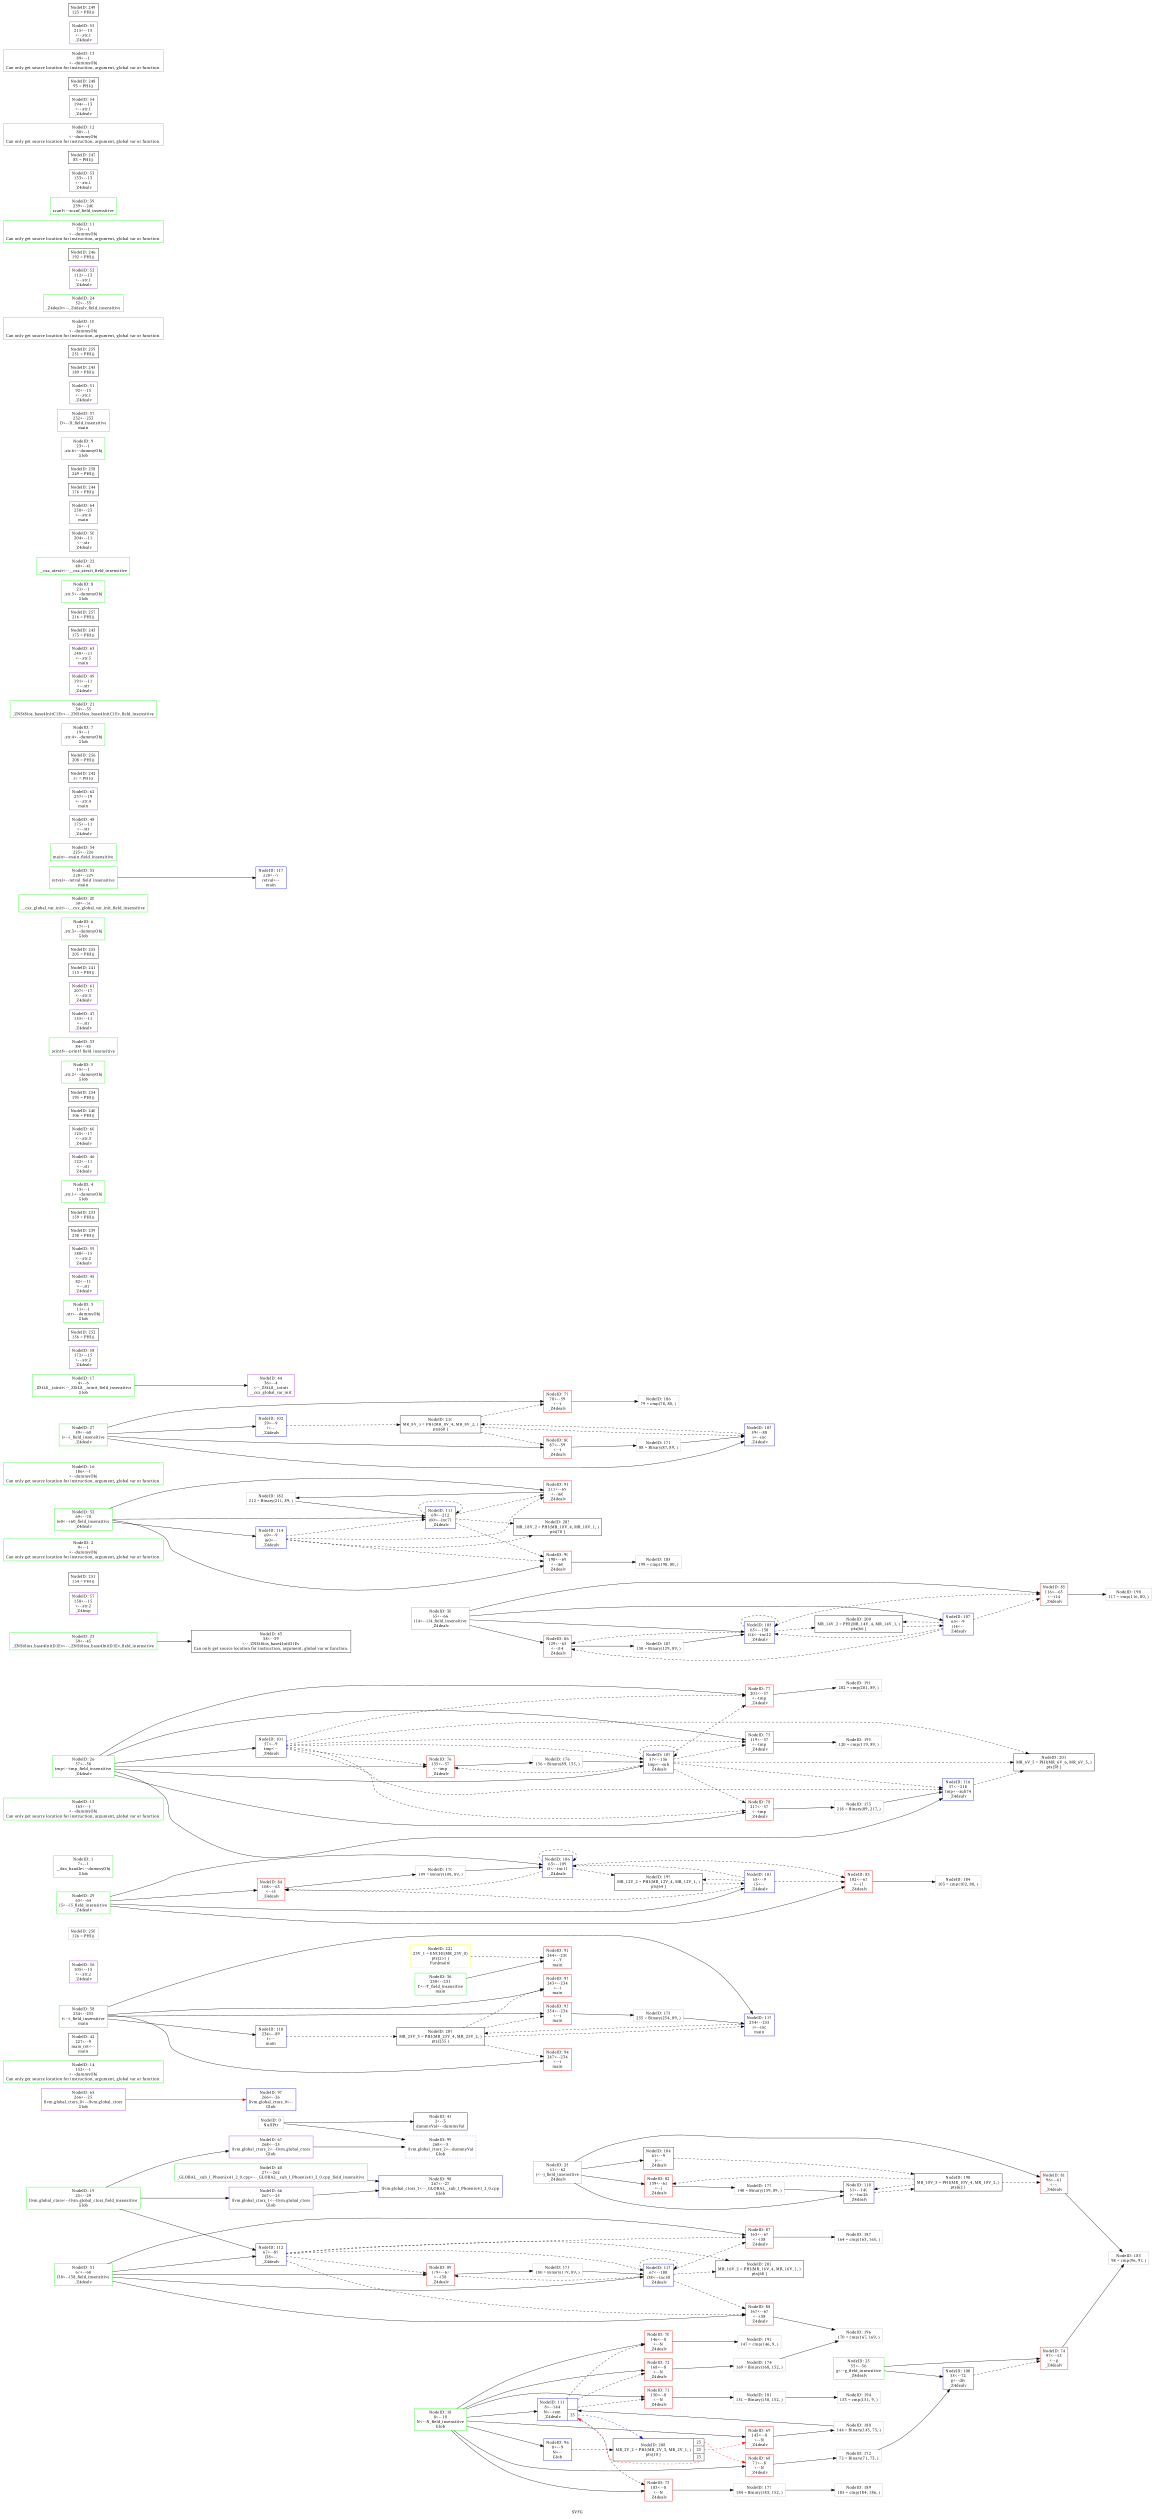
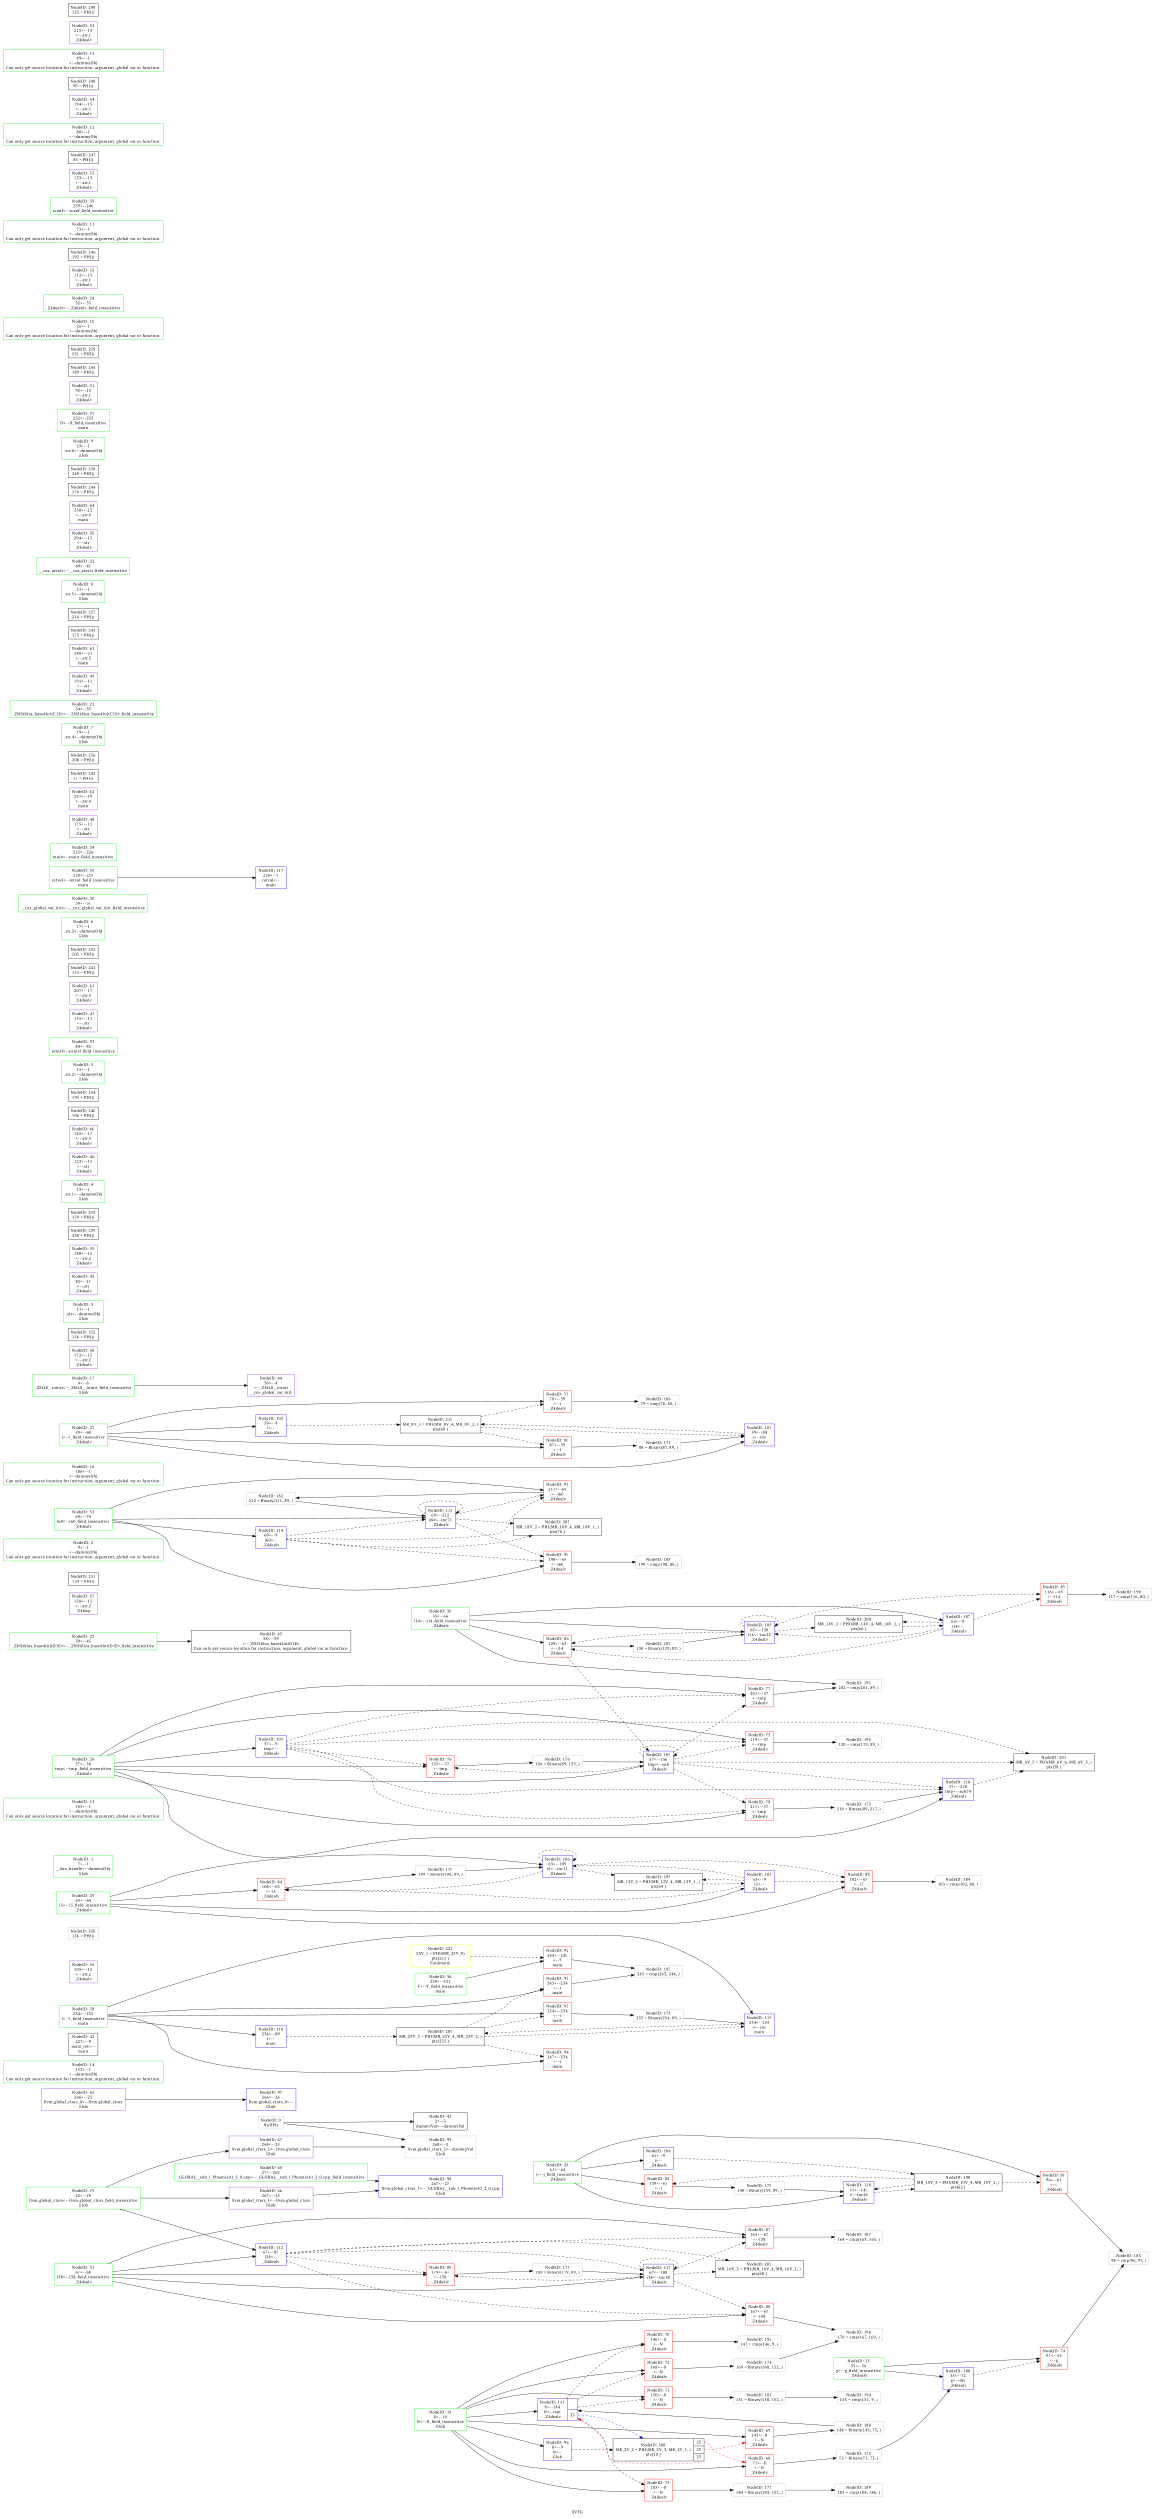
(752, 1582) -> (640, 1671)
(463, 1746) -> (607, 1703)
(441, 1953) -> (441, 1953)
none -> (659, 1972)
(184, 2100) -> (184, 2100)
